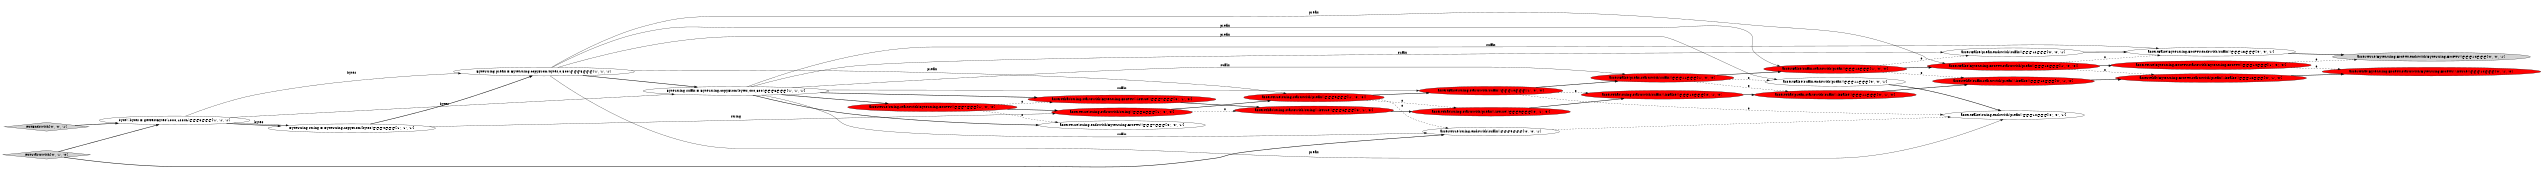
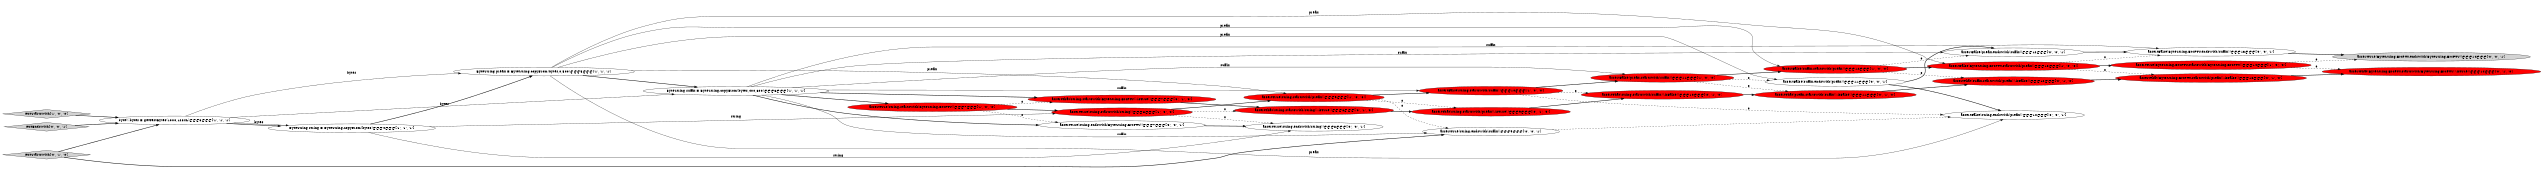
none -> (1943, 51)
none -> (47, 114)
none -> (1314, 127)
